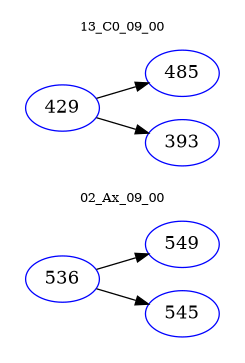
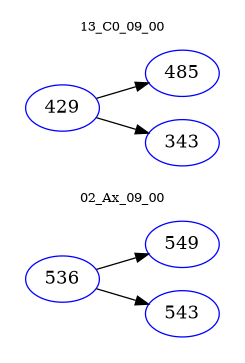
(182, 143) -> (182, 143)
(182, 314) -> (182, 314)
